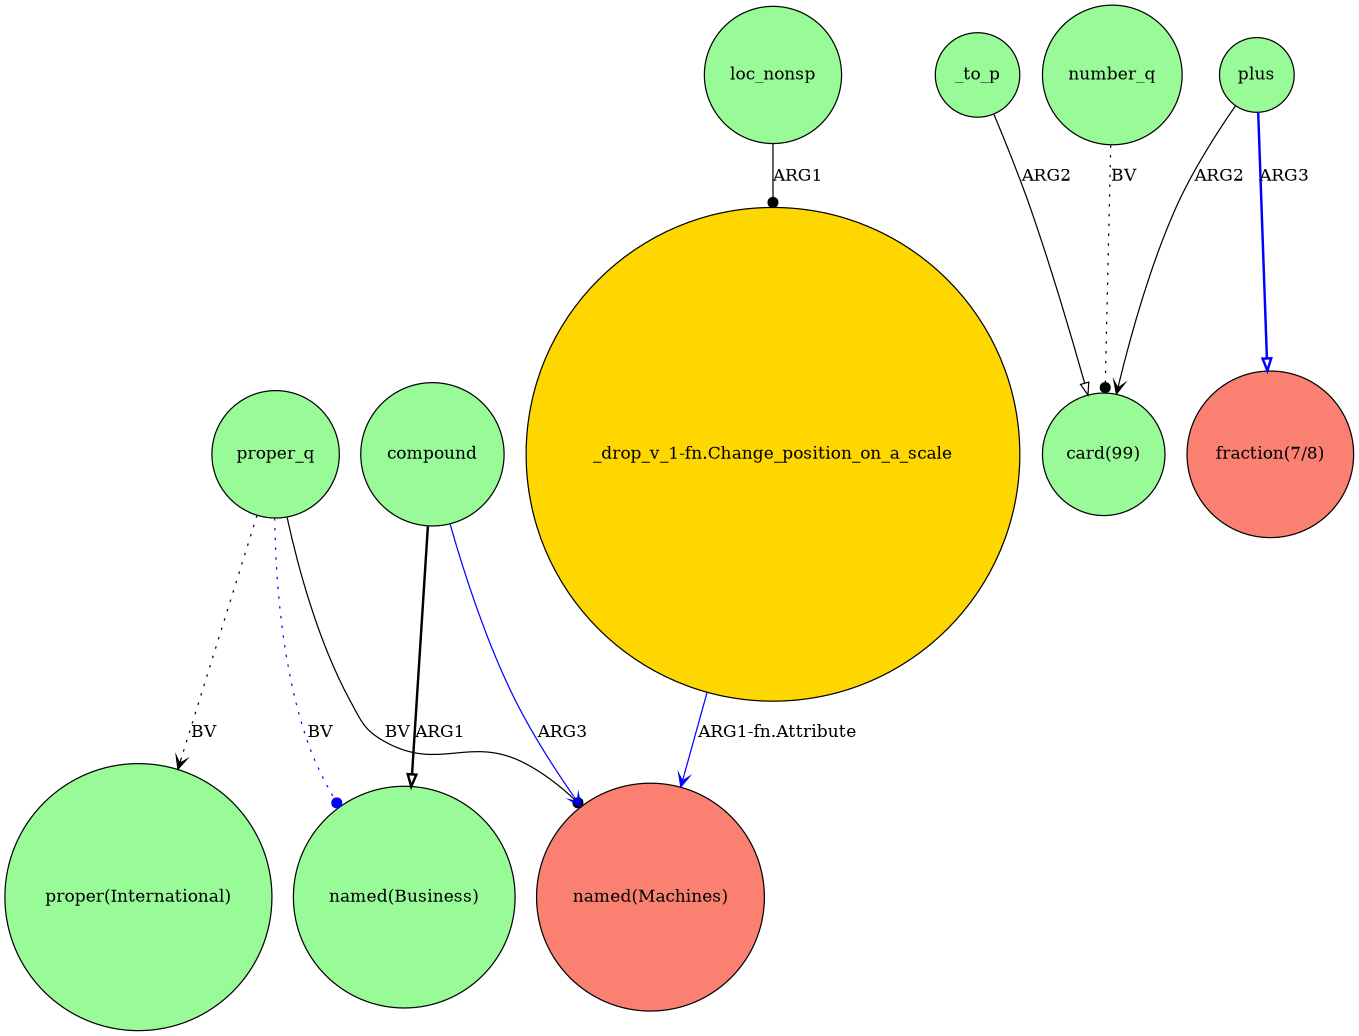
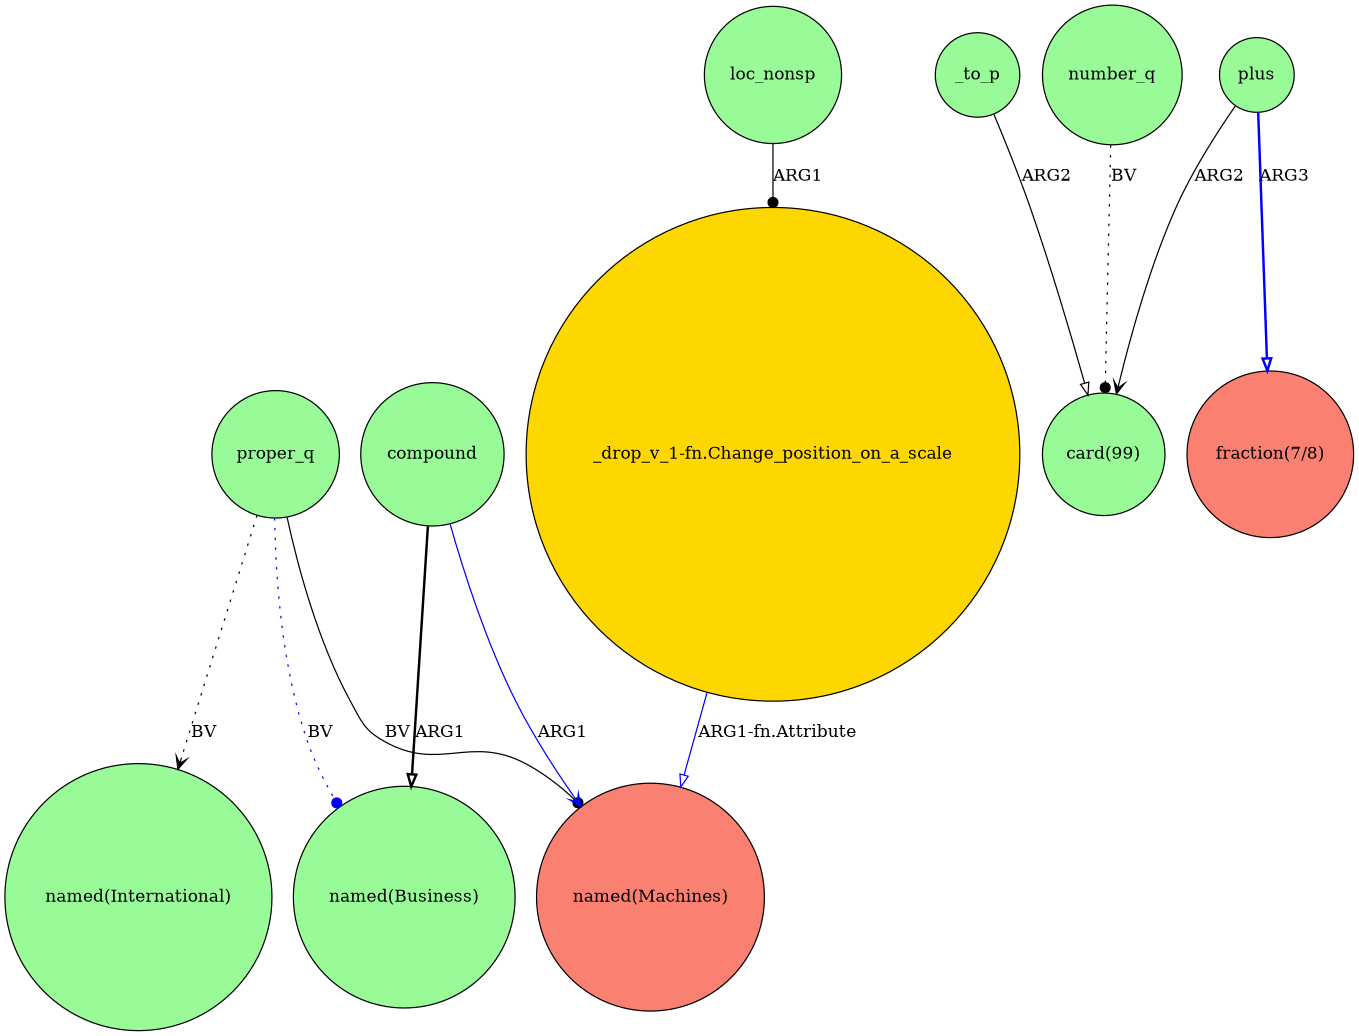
(563, 732) -> (563, 732)
(696, 734) -> (696, 734)
(138, 897) -> (138, 897)
